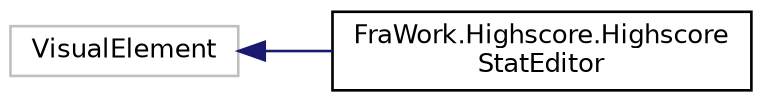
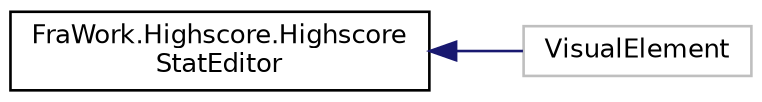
(299, 51) -> (490, 51)
